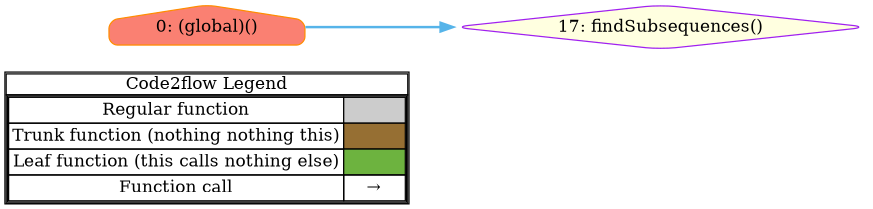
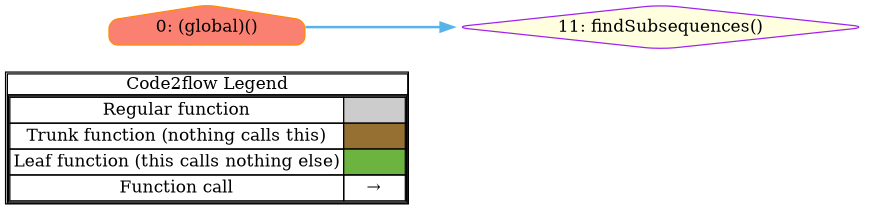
(661, 27) -> (661, 27)
(176, 136) -> (177, 136)
